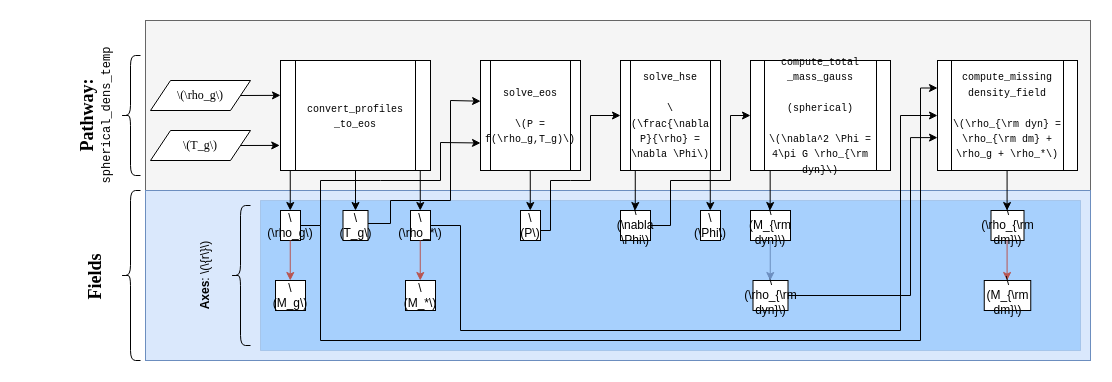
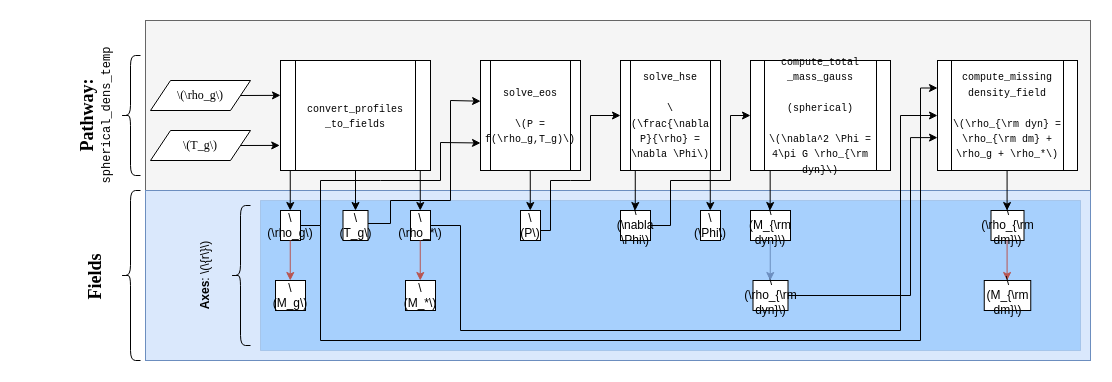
(356, 116) -> (356, 116)
